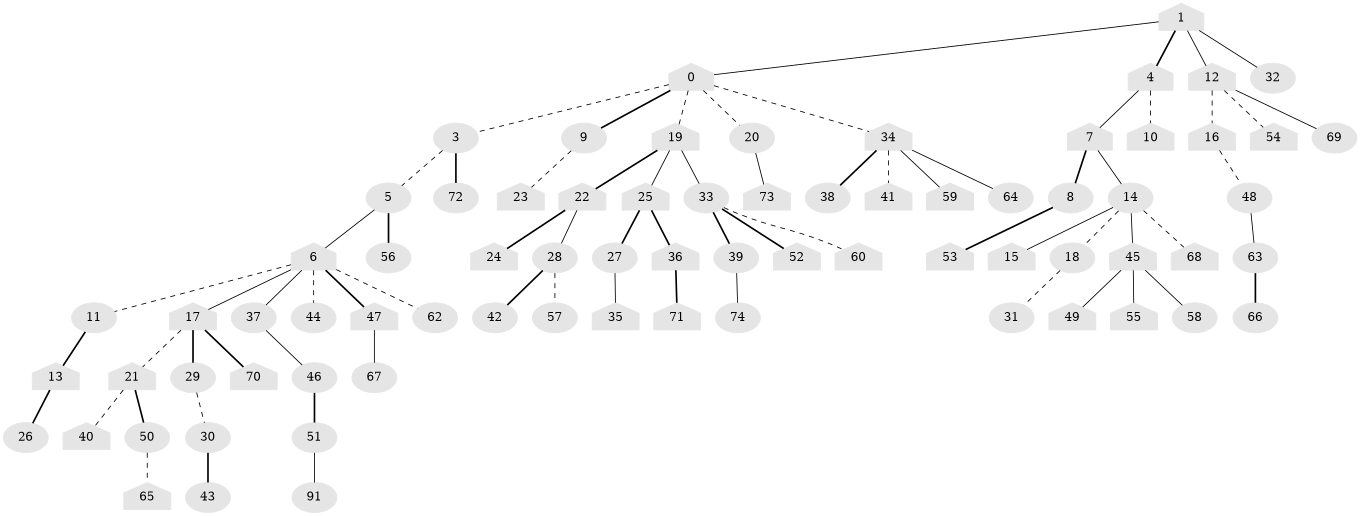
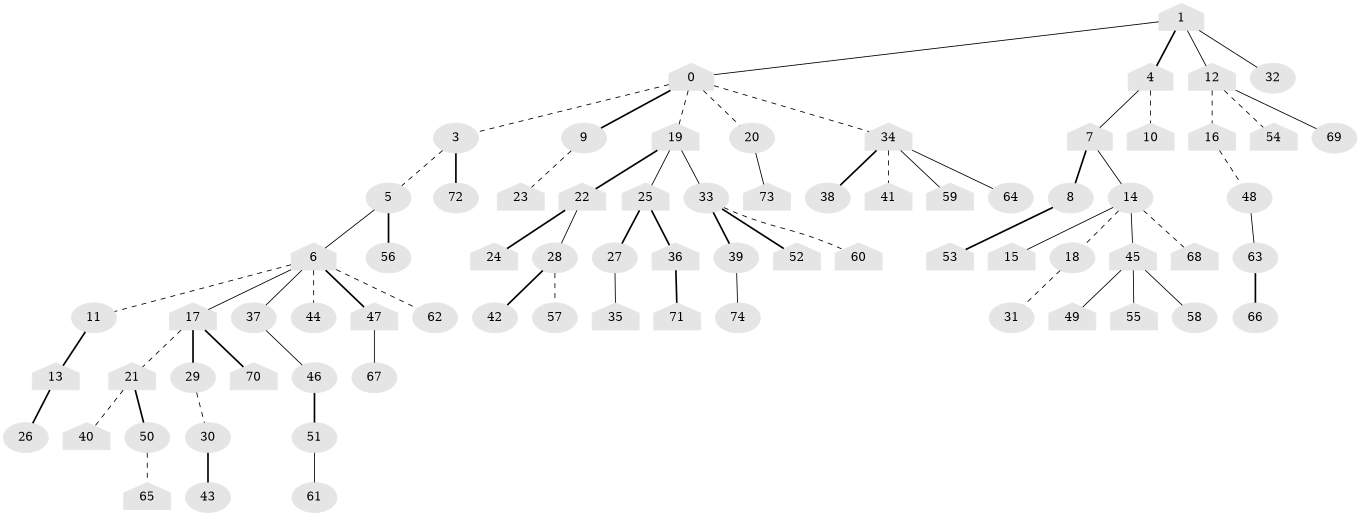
(314, 498) -> (314, 498)
